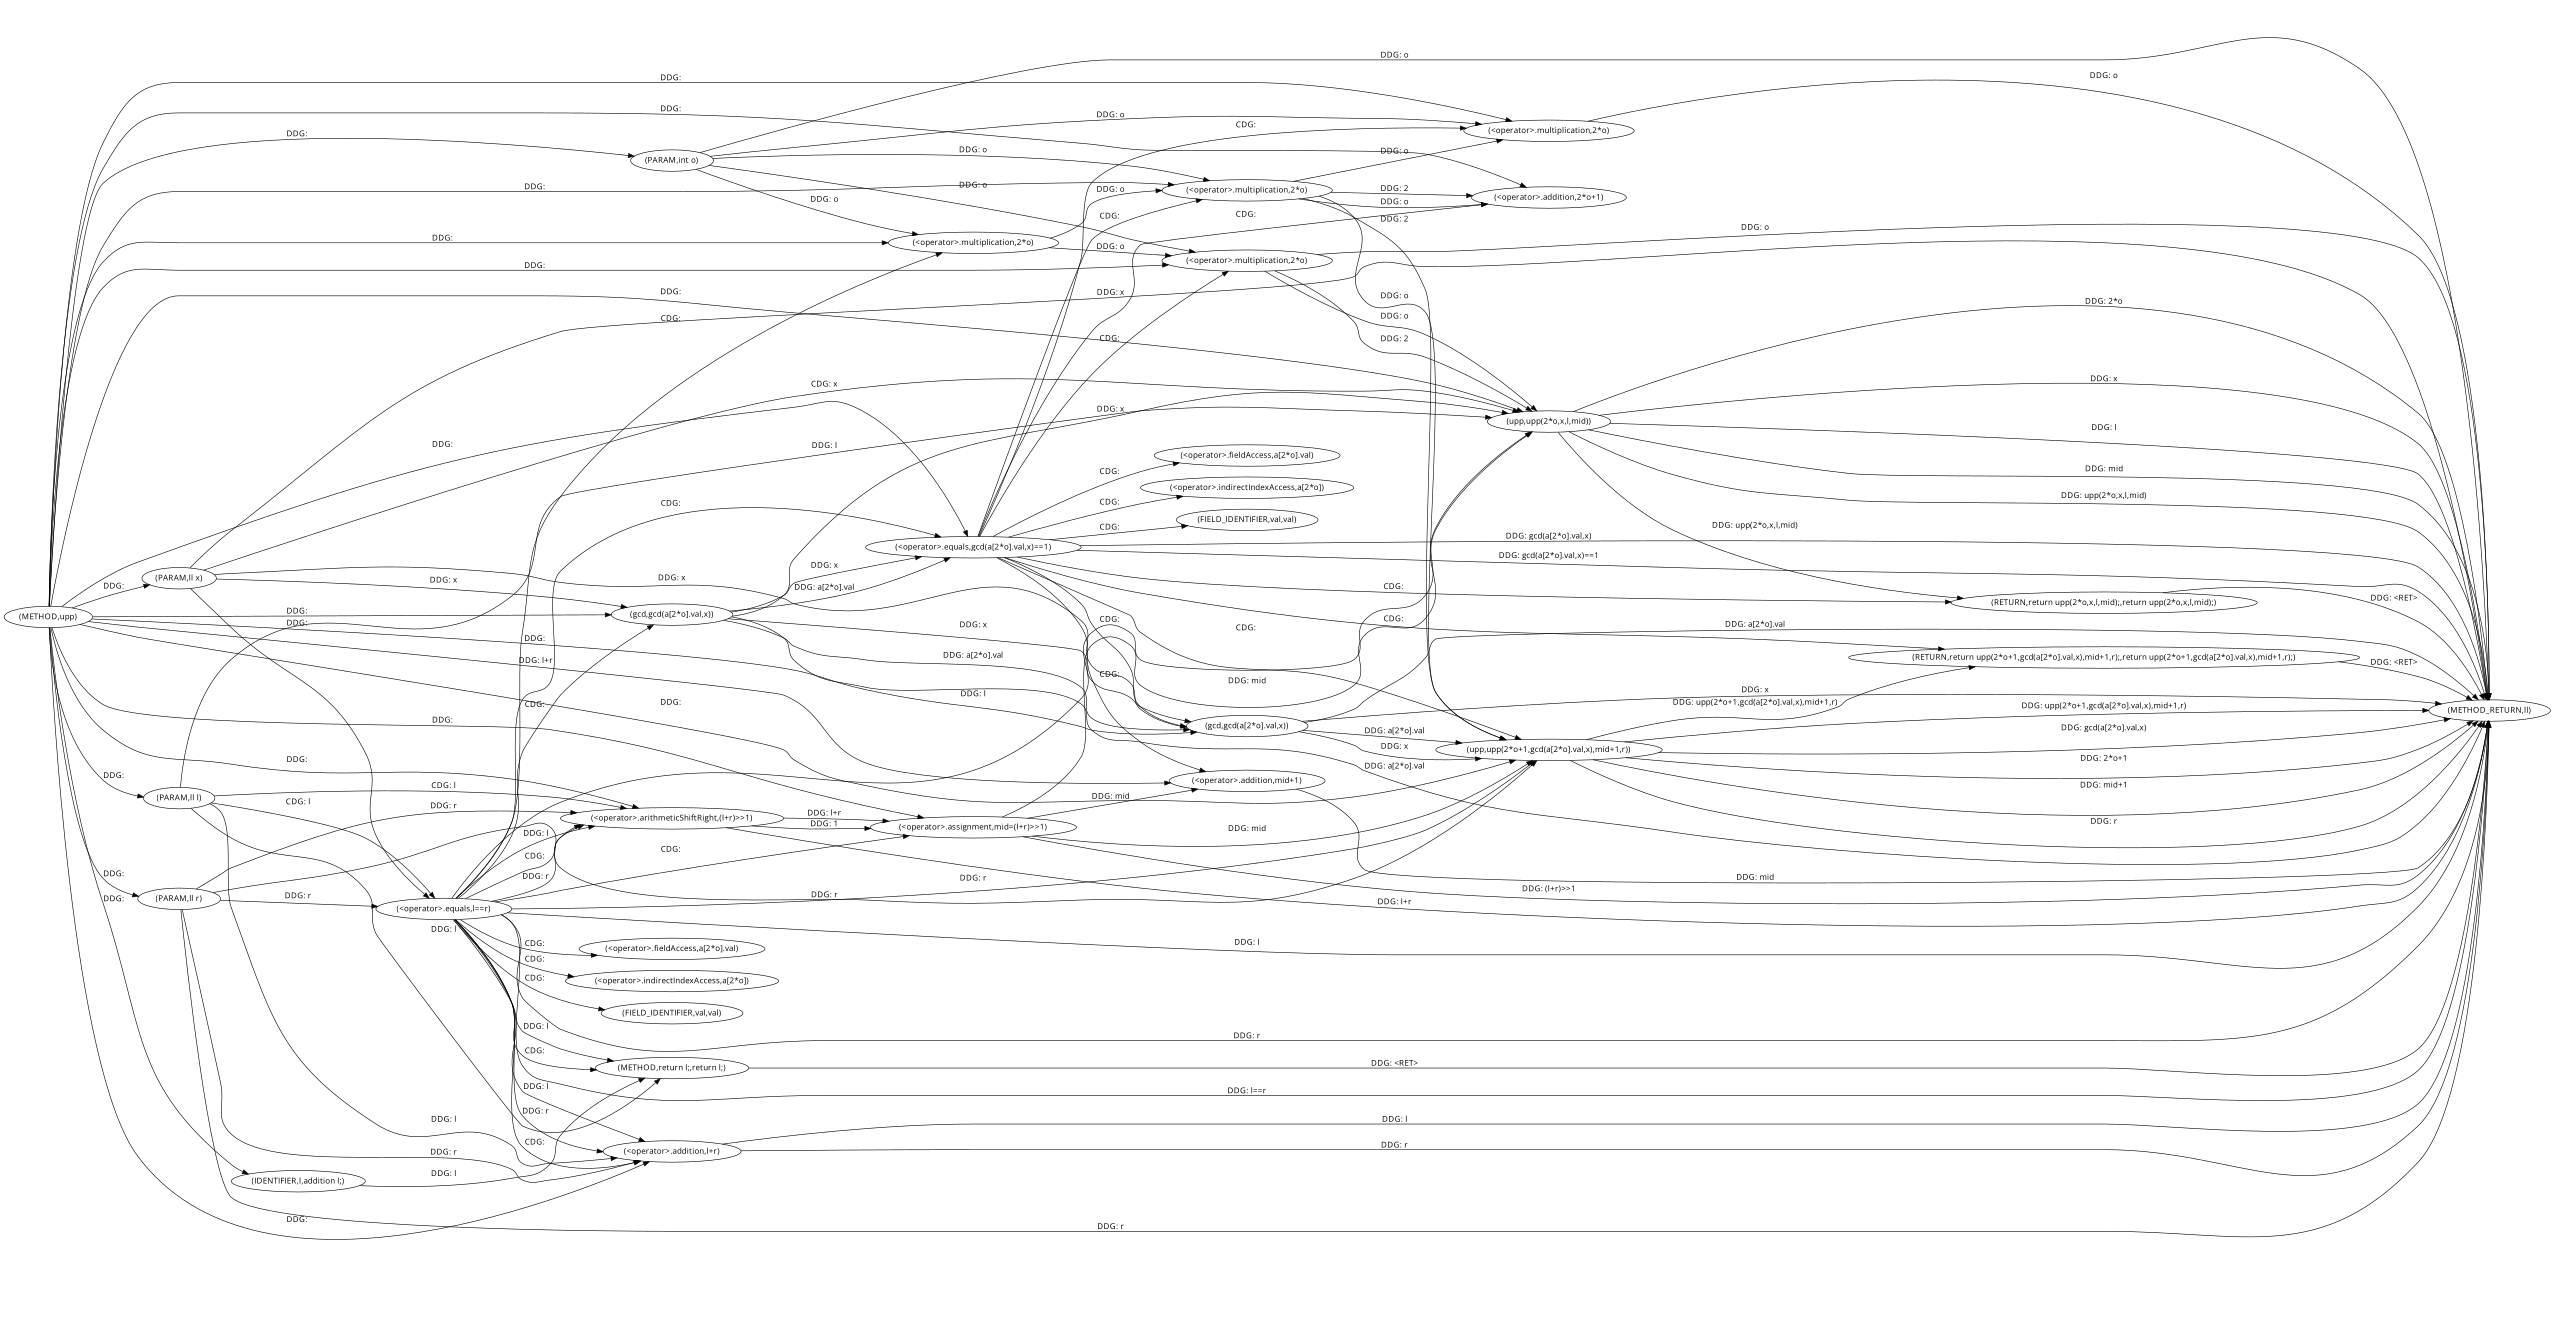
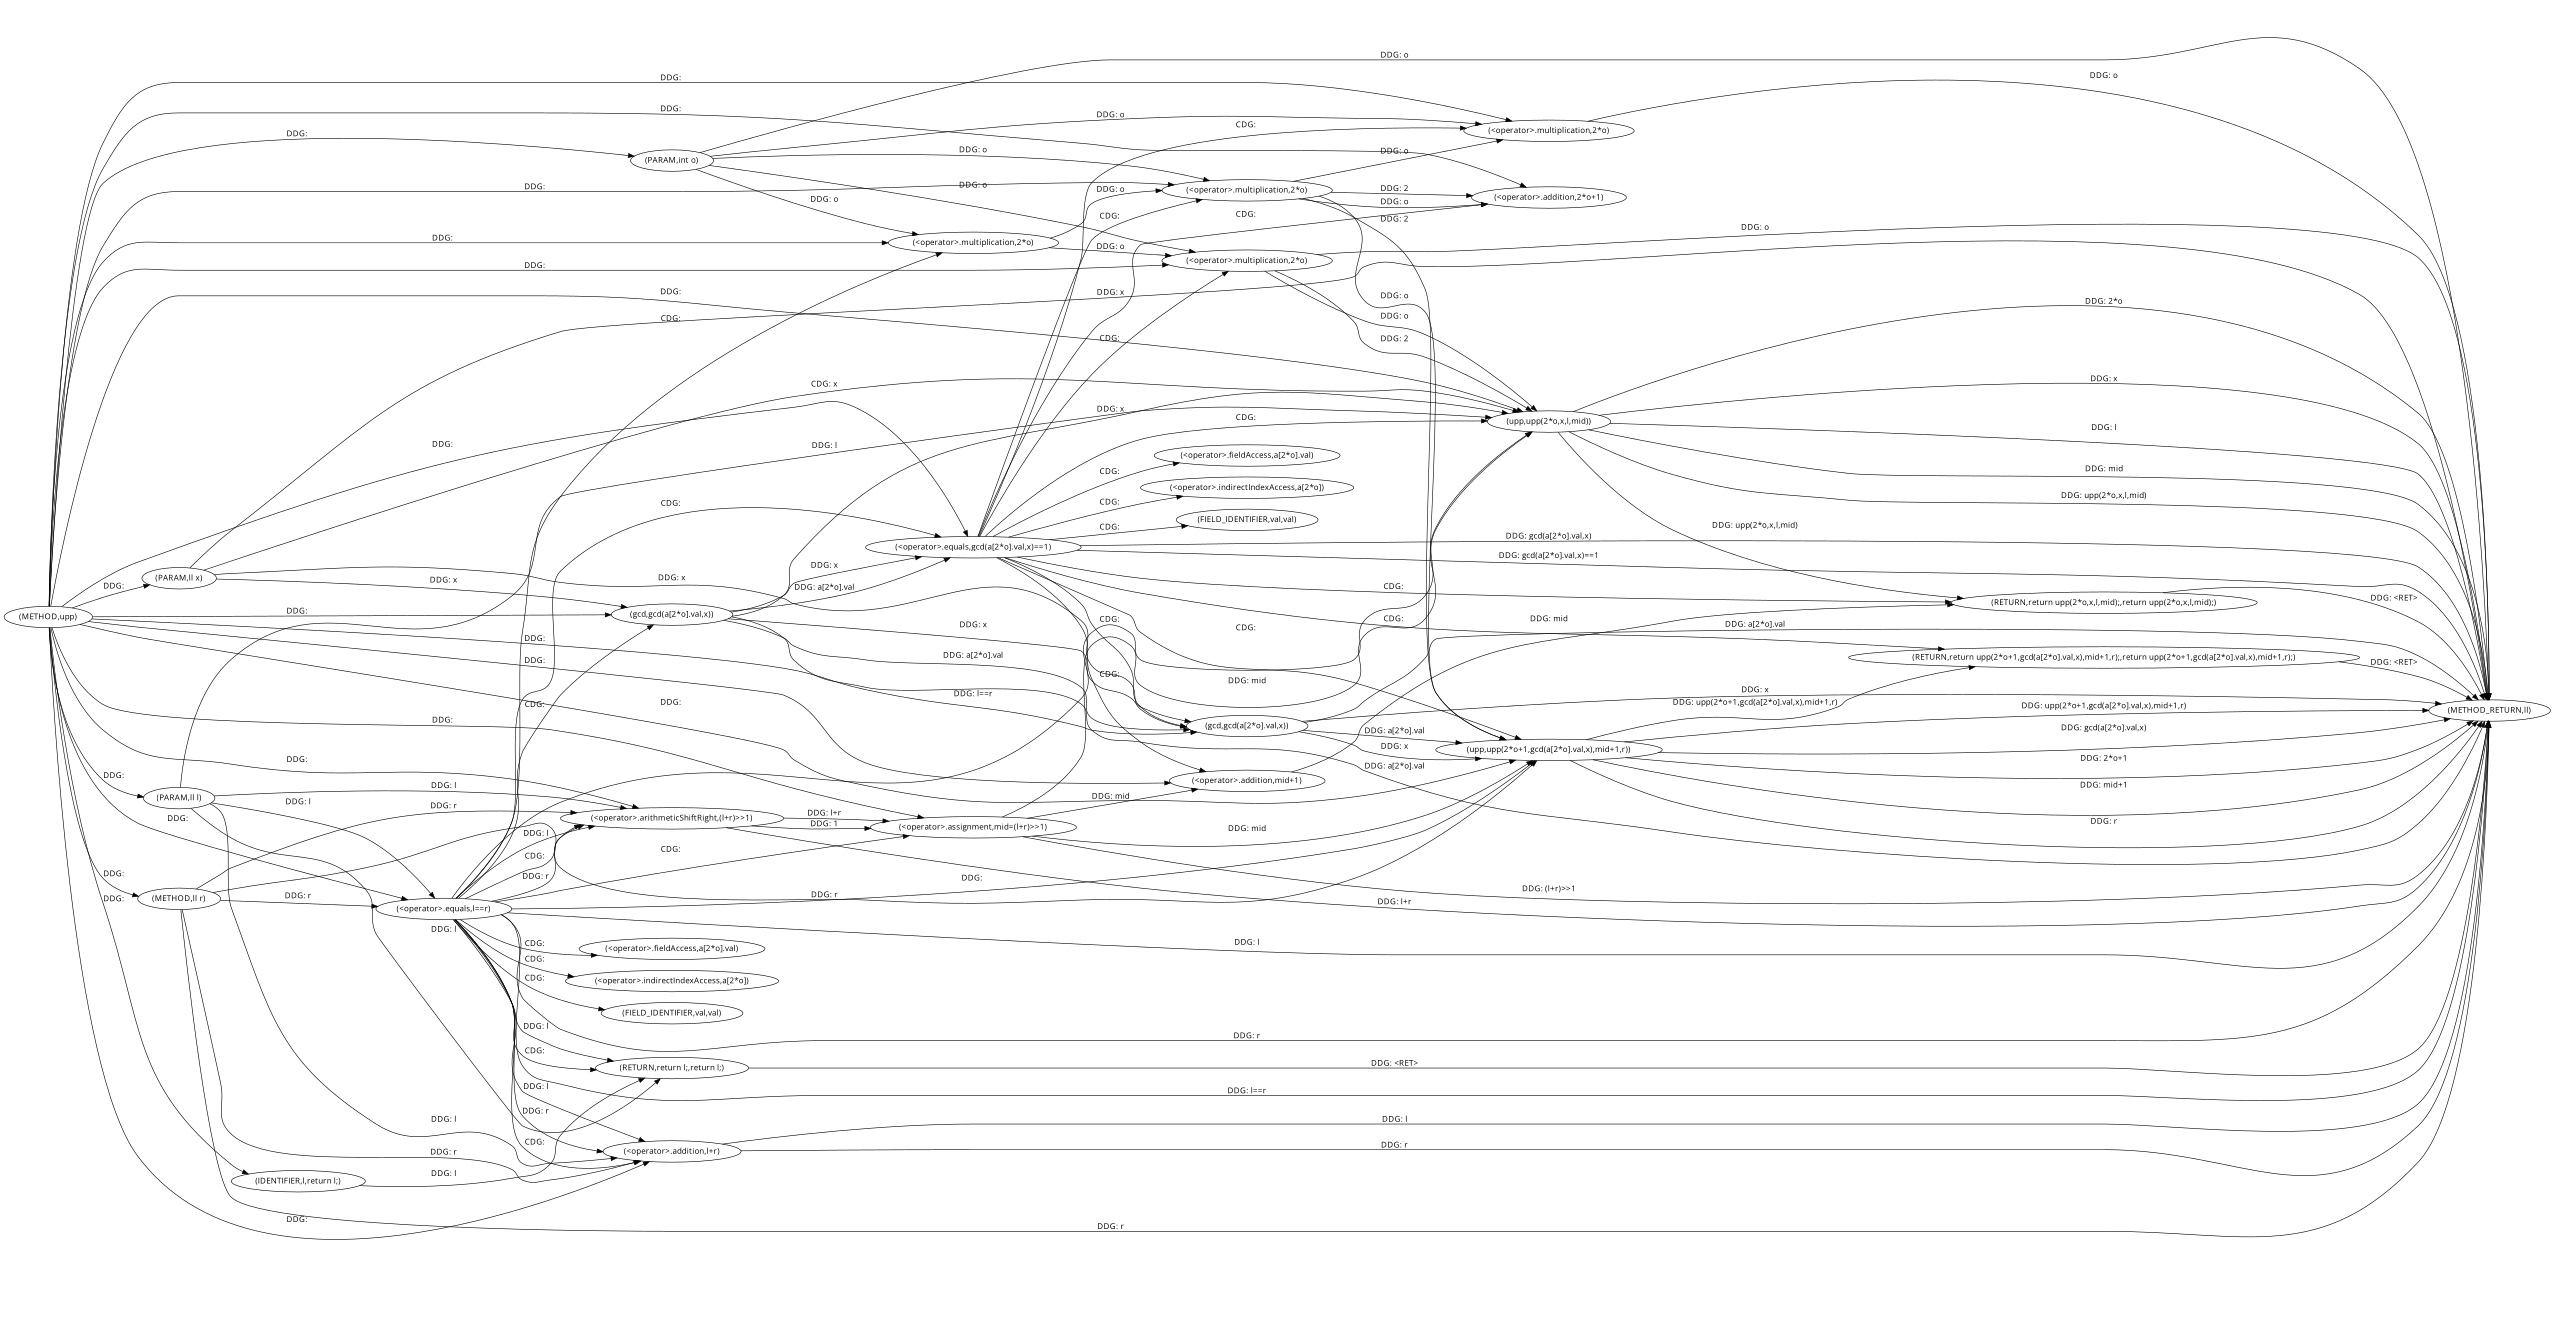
none -> (1218, 429)
(536, 661) -> (536, 661)
(973, 694) -> (973, 694)
(344, 719) -> (162, 832)
(444, 786) -> (444, 786)
(298, 802) -> (298, 802)
(973, 878) -> (973, 878)
(1913, 883) -> (1566, 638)
(179, 899) -> (179, 899)
(672, 1068) -> (672, 1068)
(298, 1181) -> (298, 1181)
